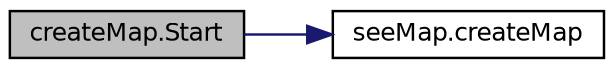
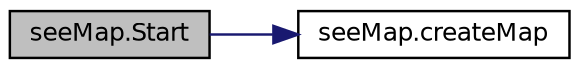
(127, 35) -> (110, 35)
